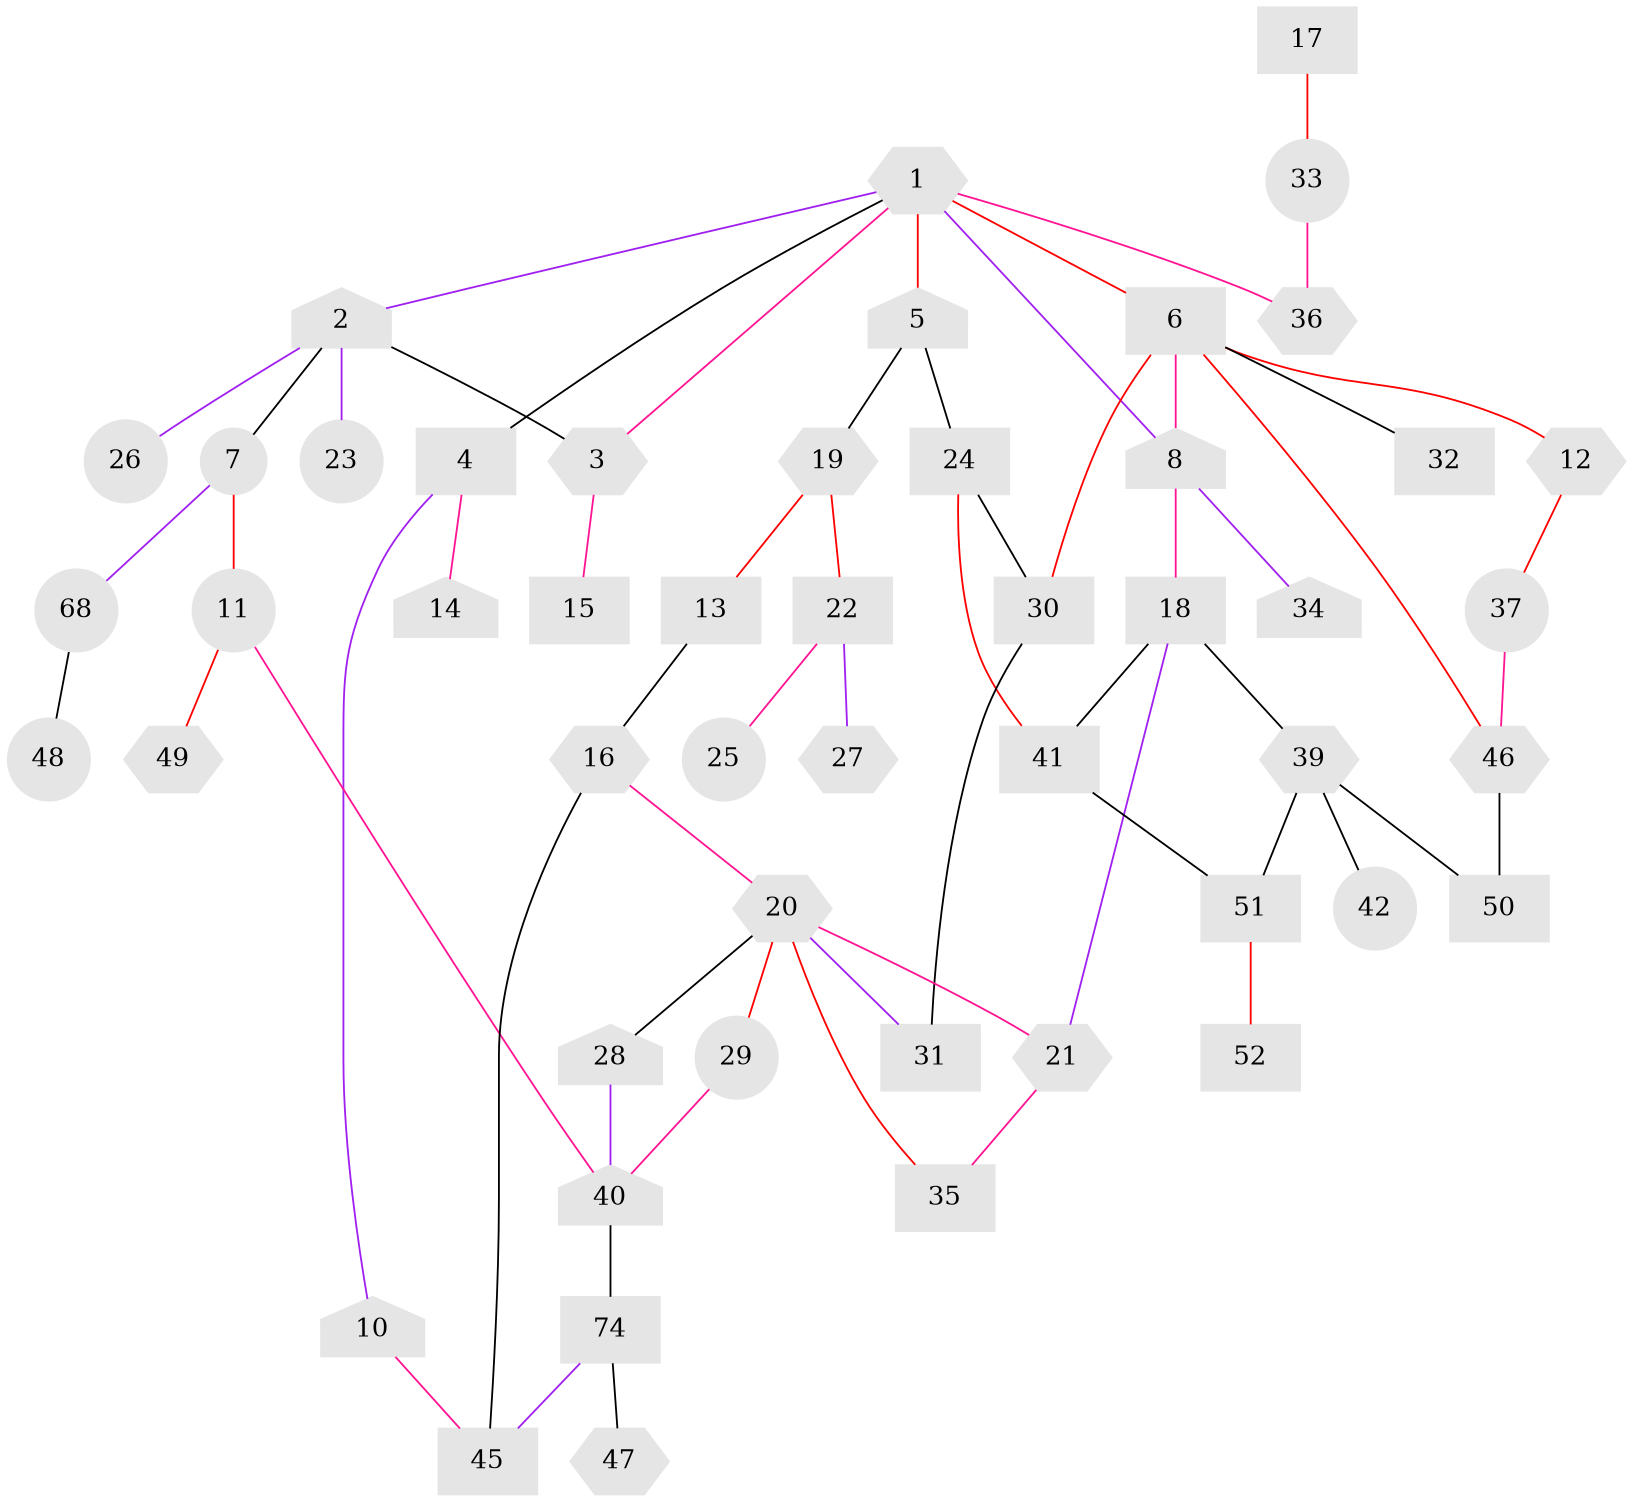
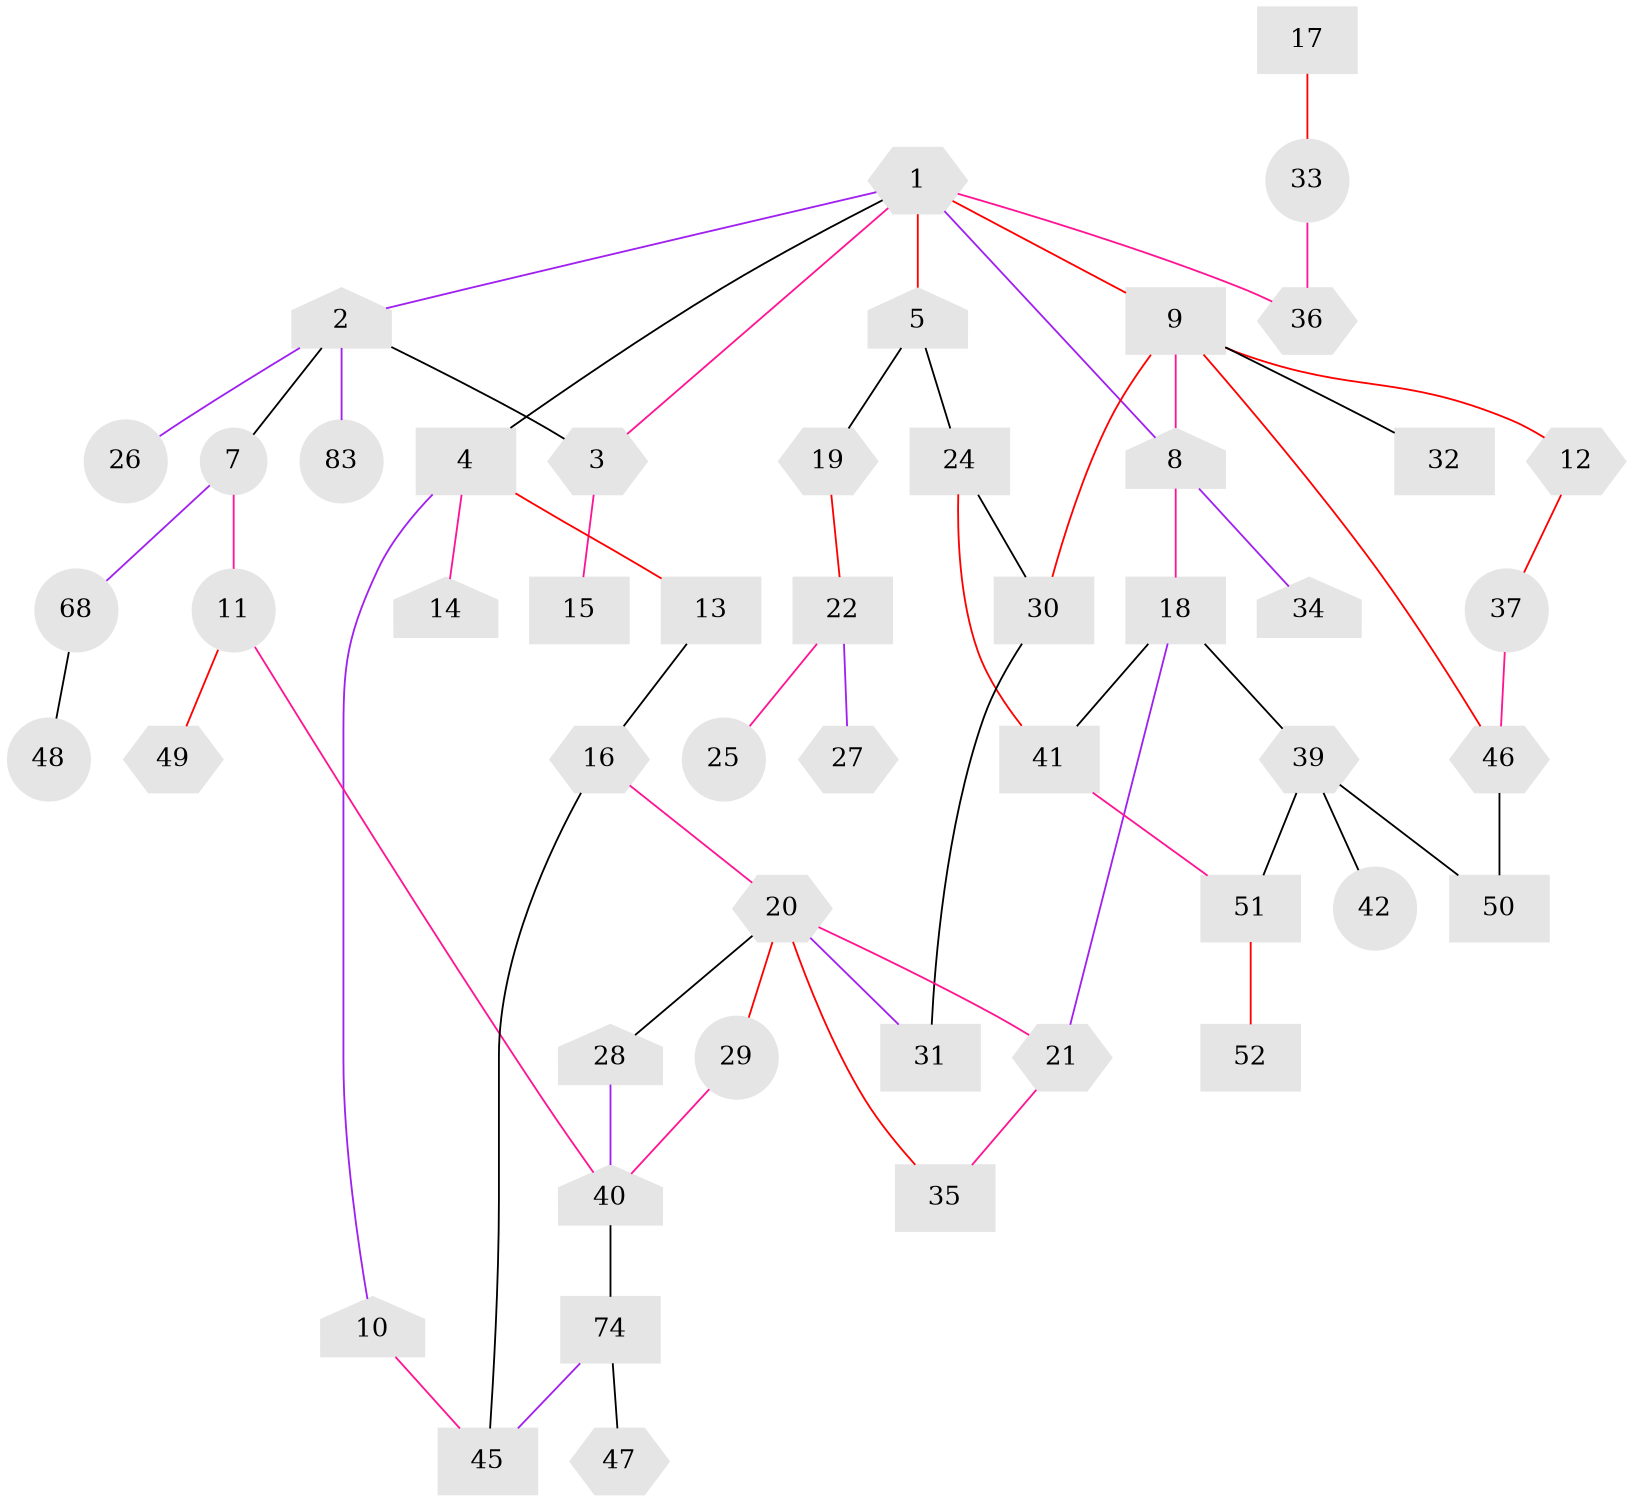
(1176, 321) -> (1176, 321)
(342, 461) -> (342, 461)
(234, 532) -> (234, 532)
(770, 536) -> (578, 530)
(1150, 834) -> (1150, 834)
